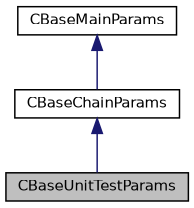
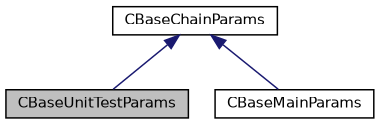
(97, 70) -> (251, 67)
